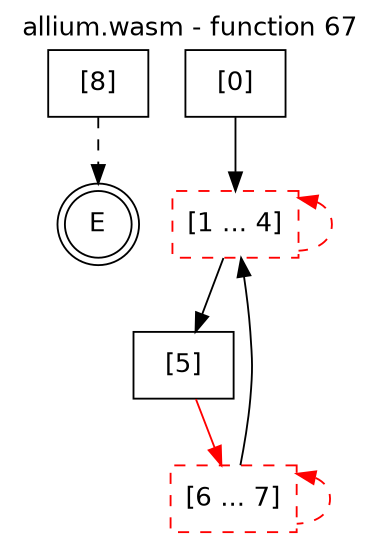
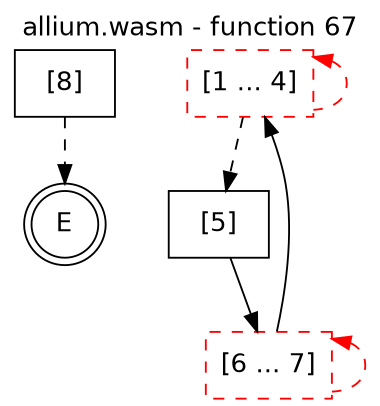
(235, 83) -> none
(213, 286) -> (237, 145)
(205, 423) -> (241, 286)
